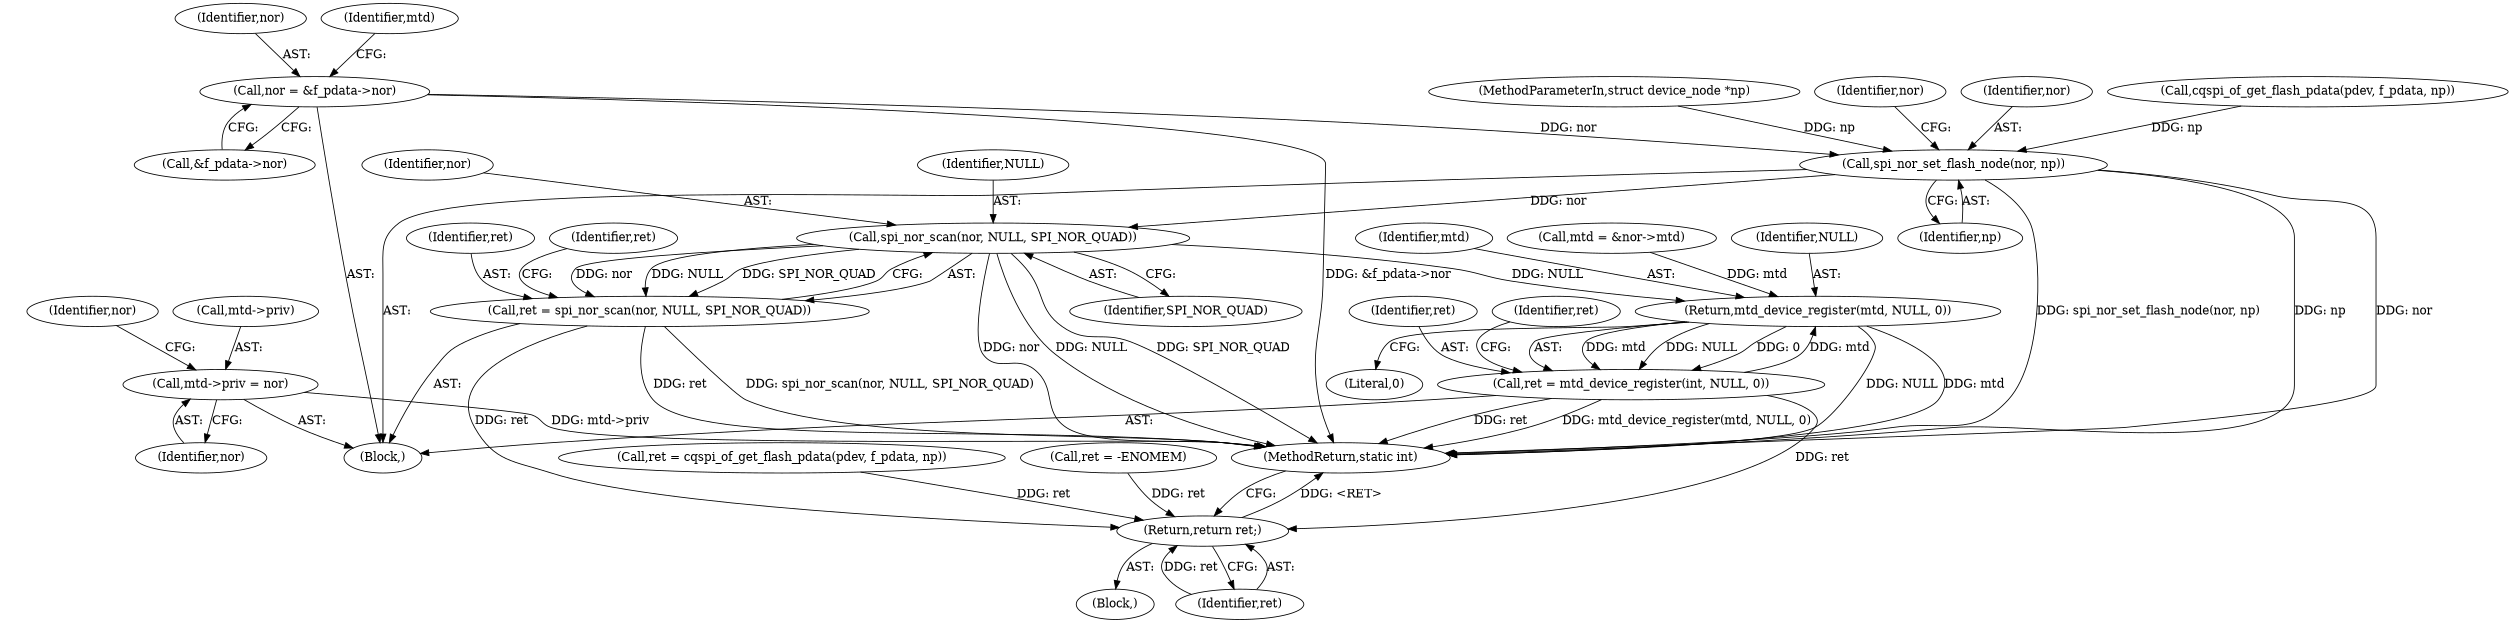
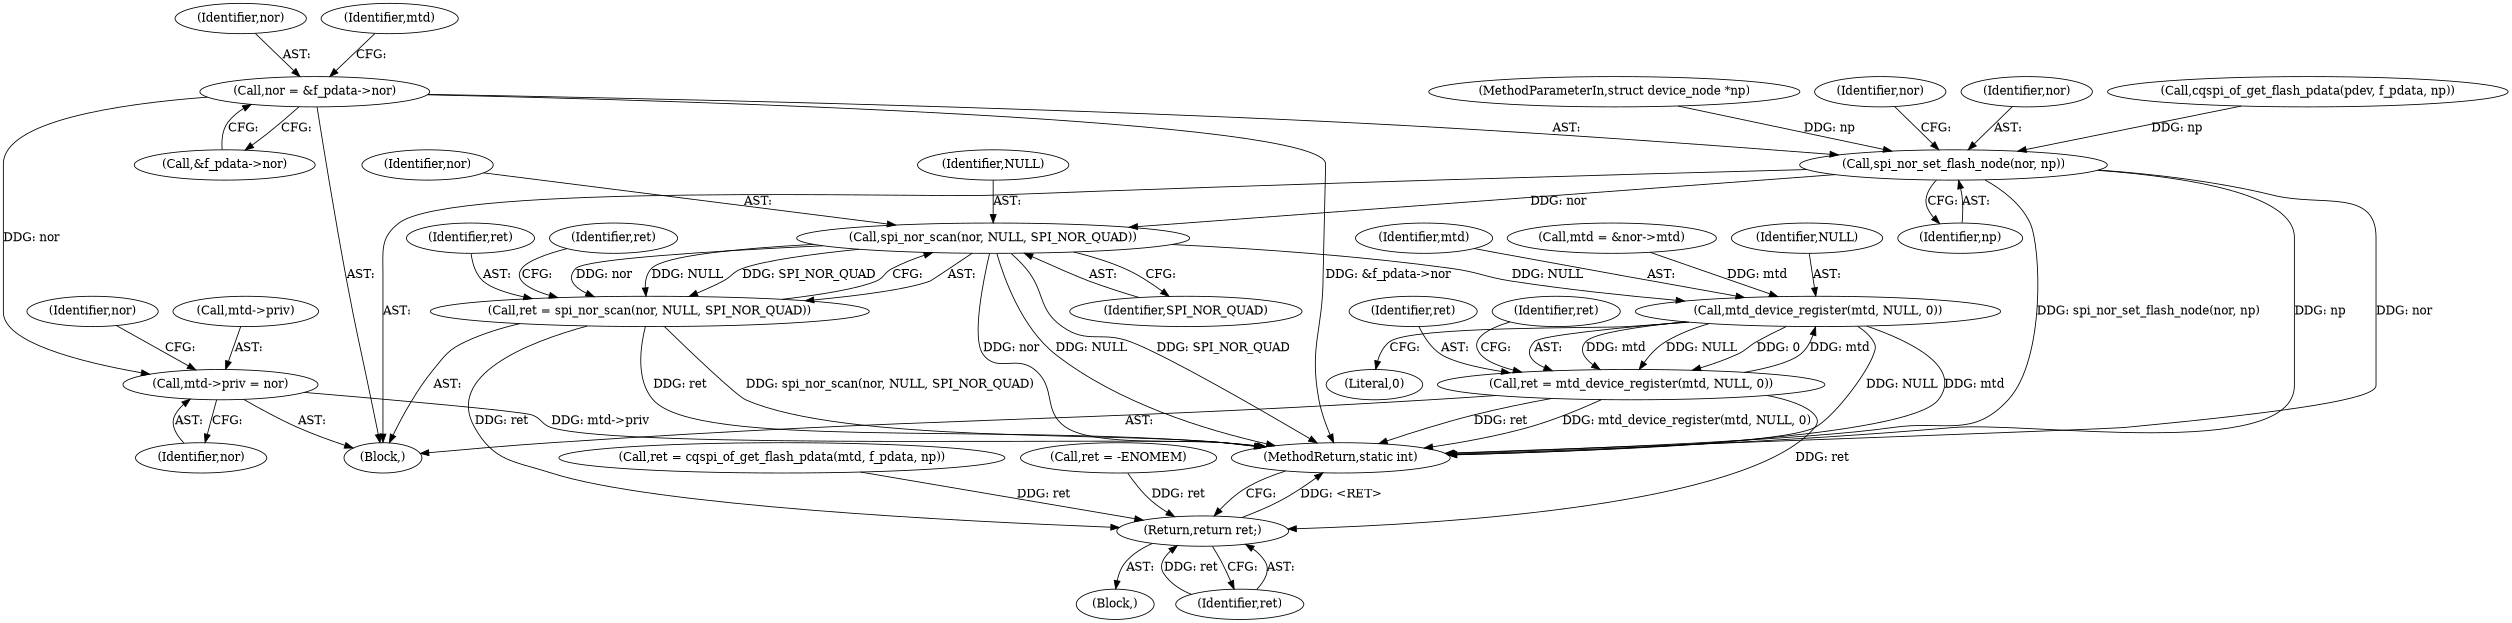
(1568, 128) -> (1568, 128)
none -> (3, 204)
(1818, 311) -> (1818, 311)
(1631, 385) -> (1631, 385)
(782, 458) -> (782, 458)
